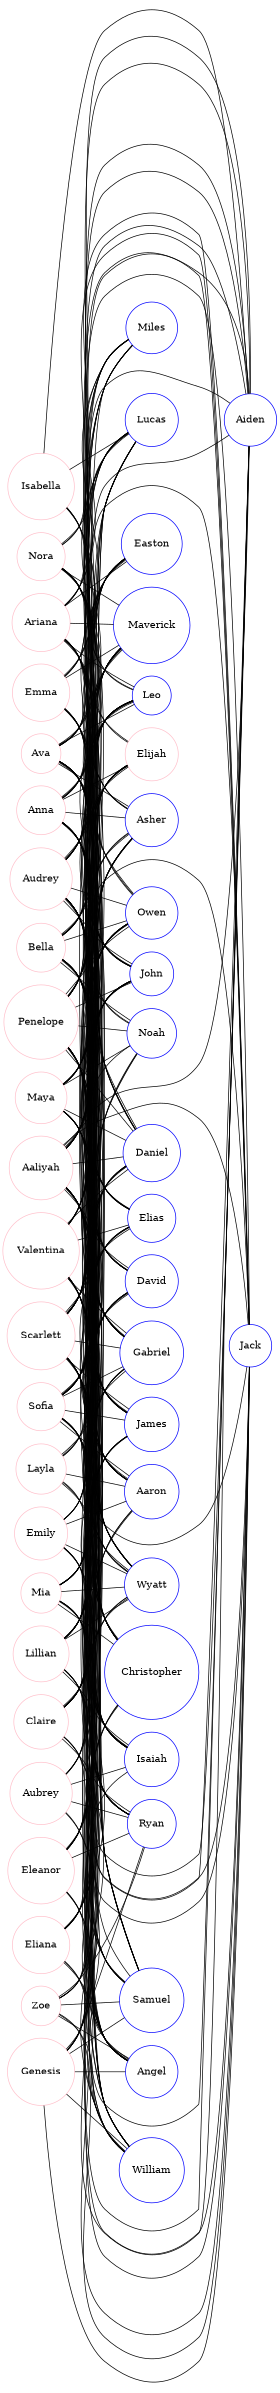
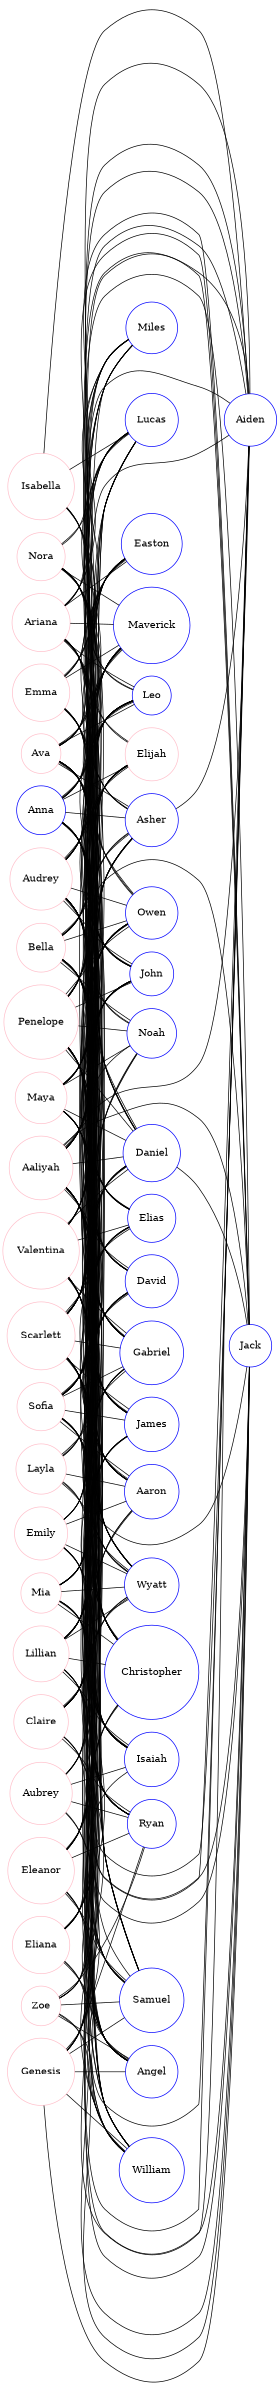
(96, 79) -> (236, 616)
(218, 615) -> (219, 1223)
(41, 810) -> (41, 810)
none -> (87, 1662)
none -> (93, 1939)
